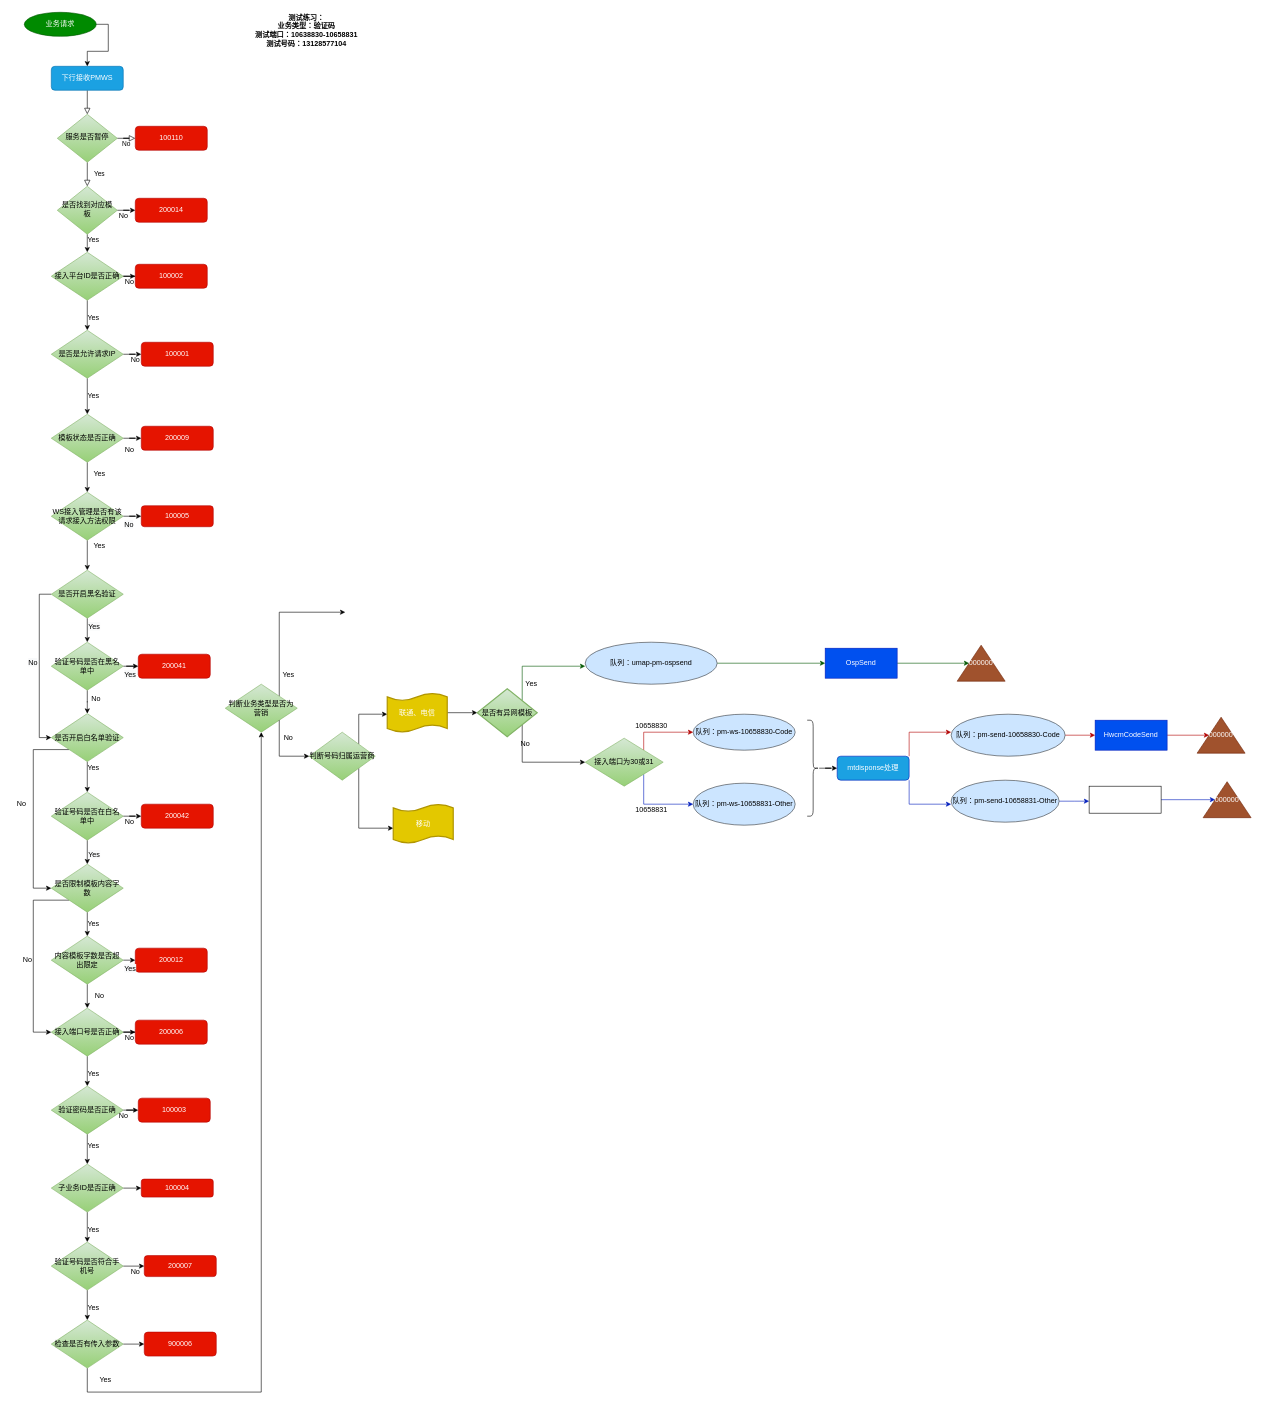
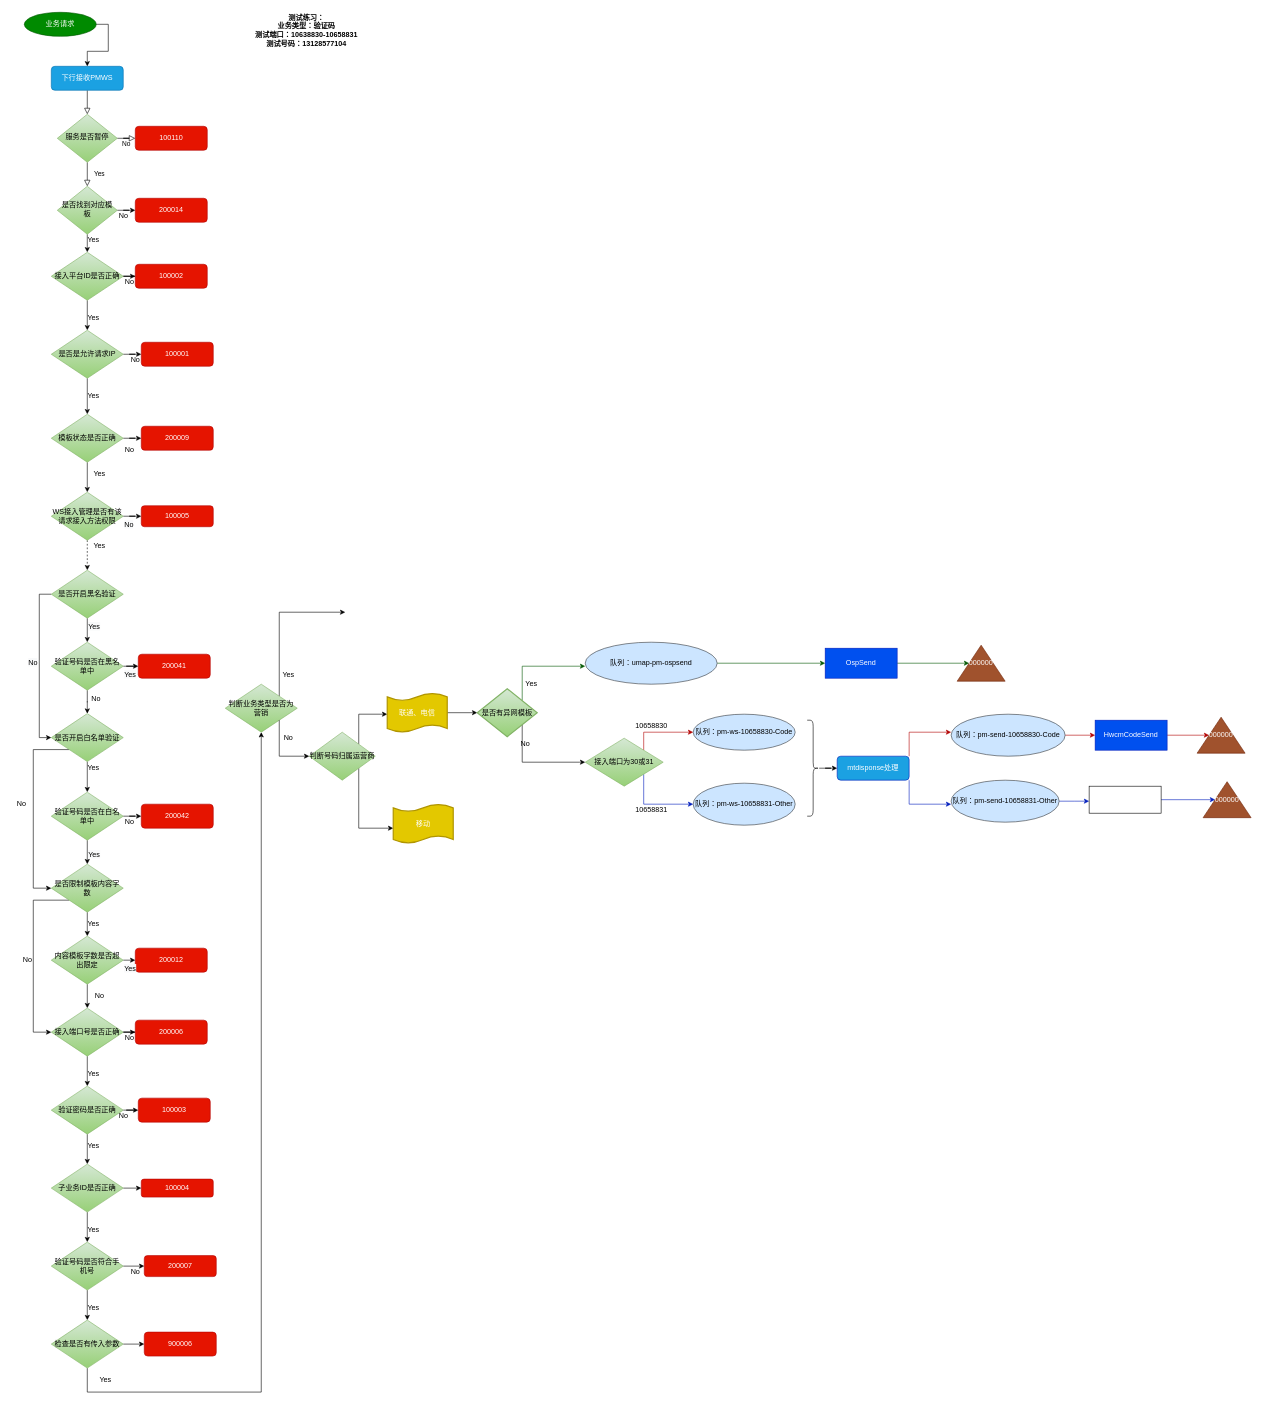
(87, 553) -> (87, 553)
